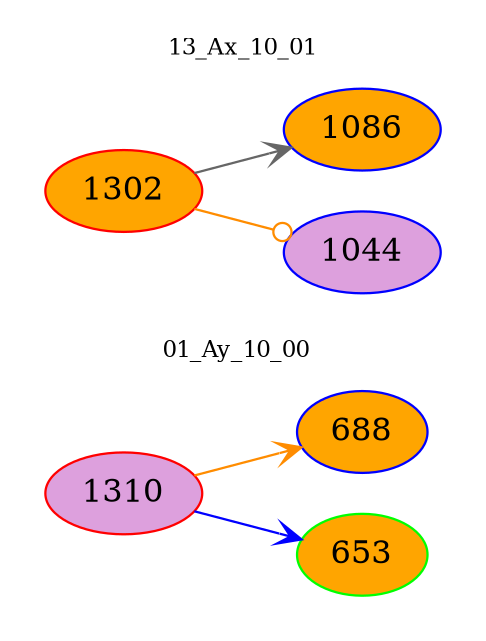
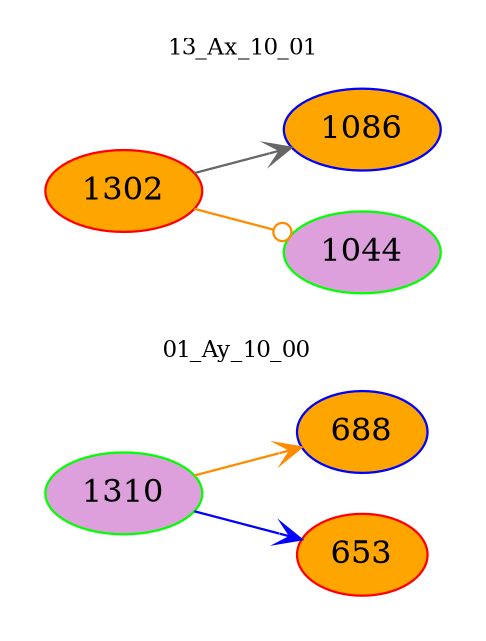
(362, 252) -> (362, 252)
(124, 493) -> (124, 493)
(362, 555) -> (362, 555)
